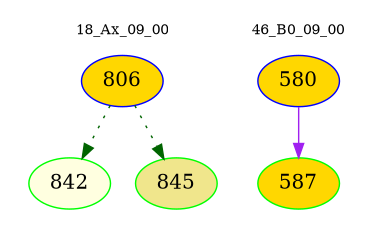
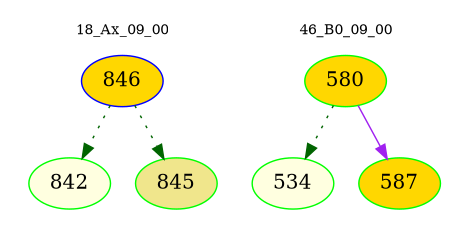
(122, 81) -> (122, 81)
(299, 81) -> (346, 81)
none -> (293, 183)
